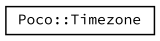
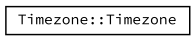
(80, 21) -> (98, 21)
